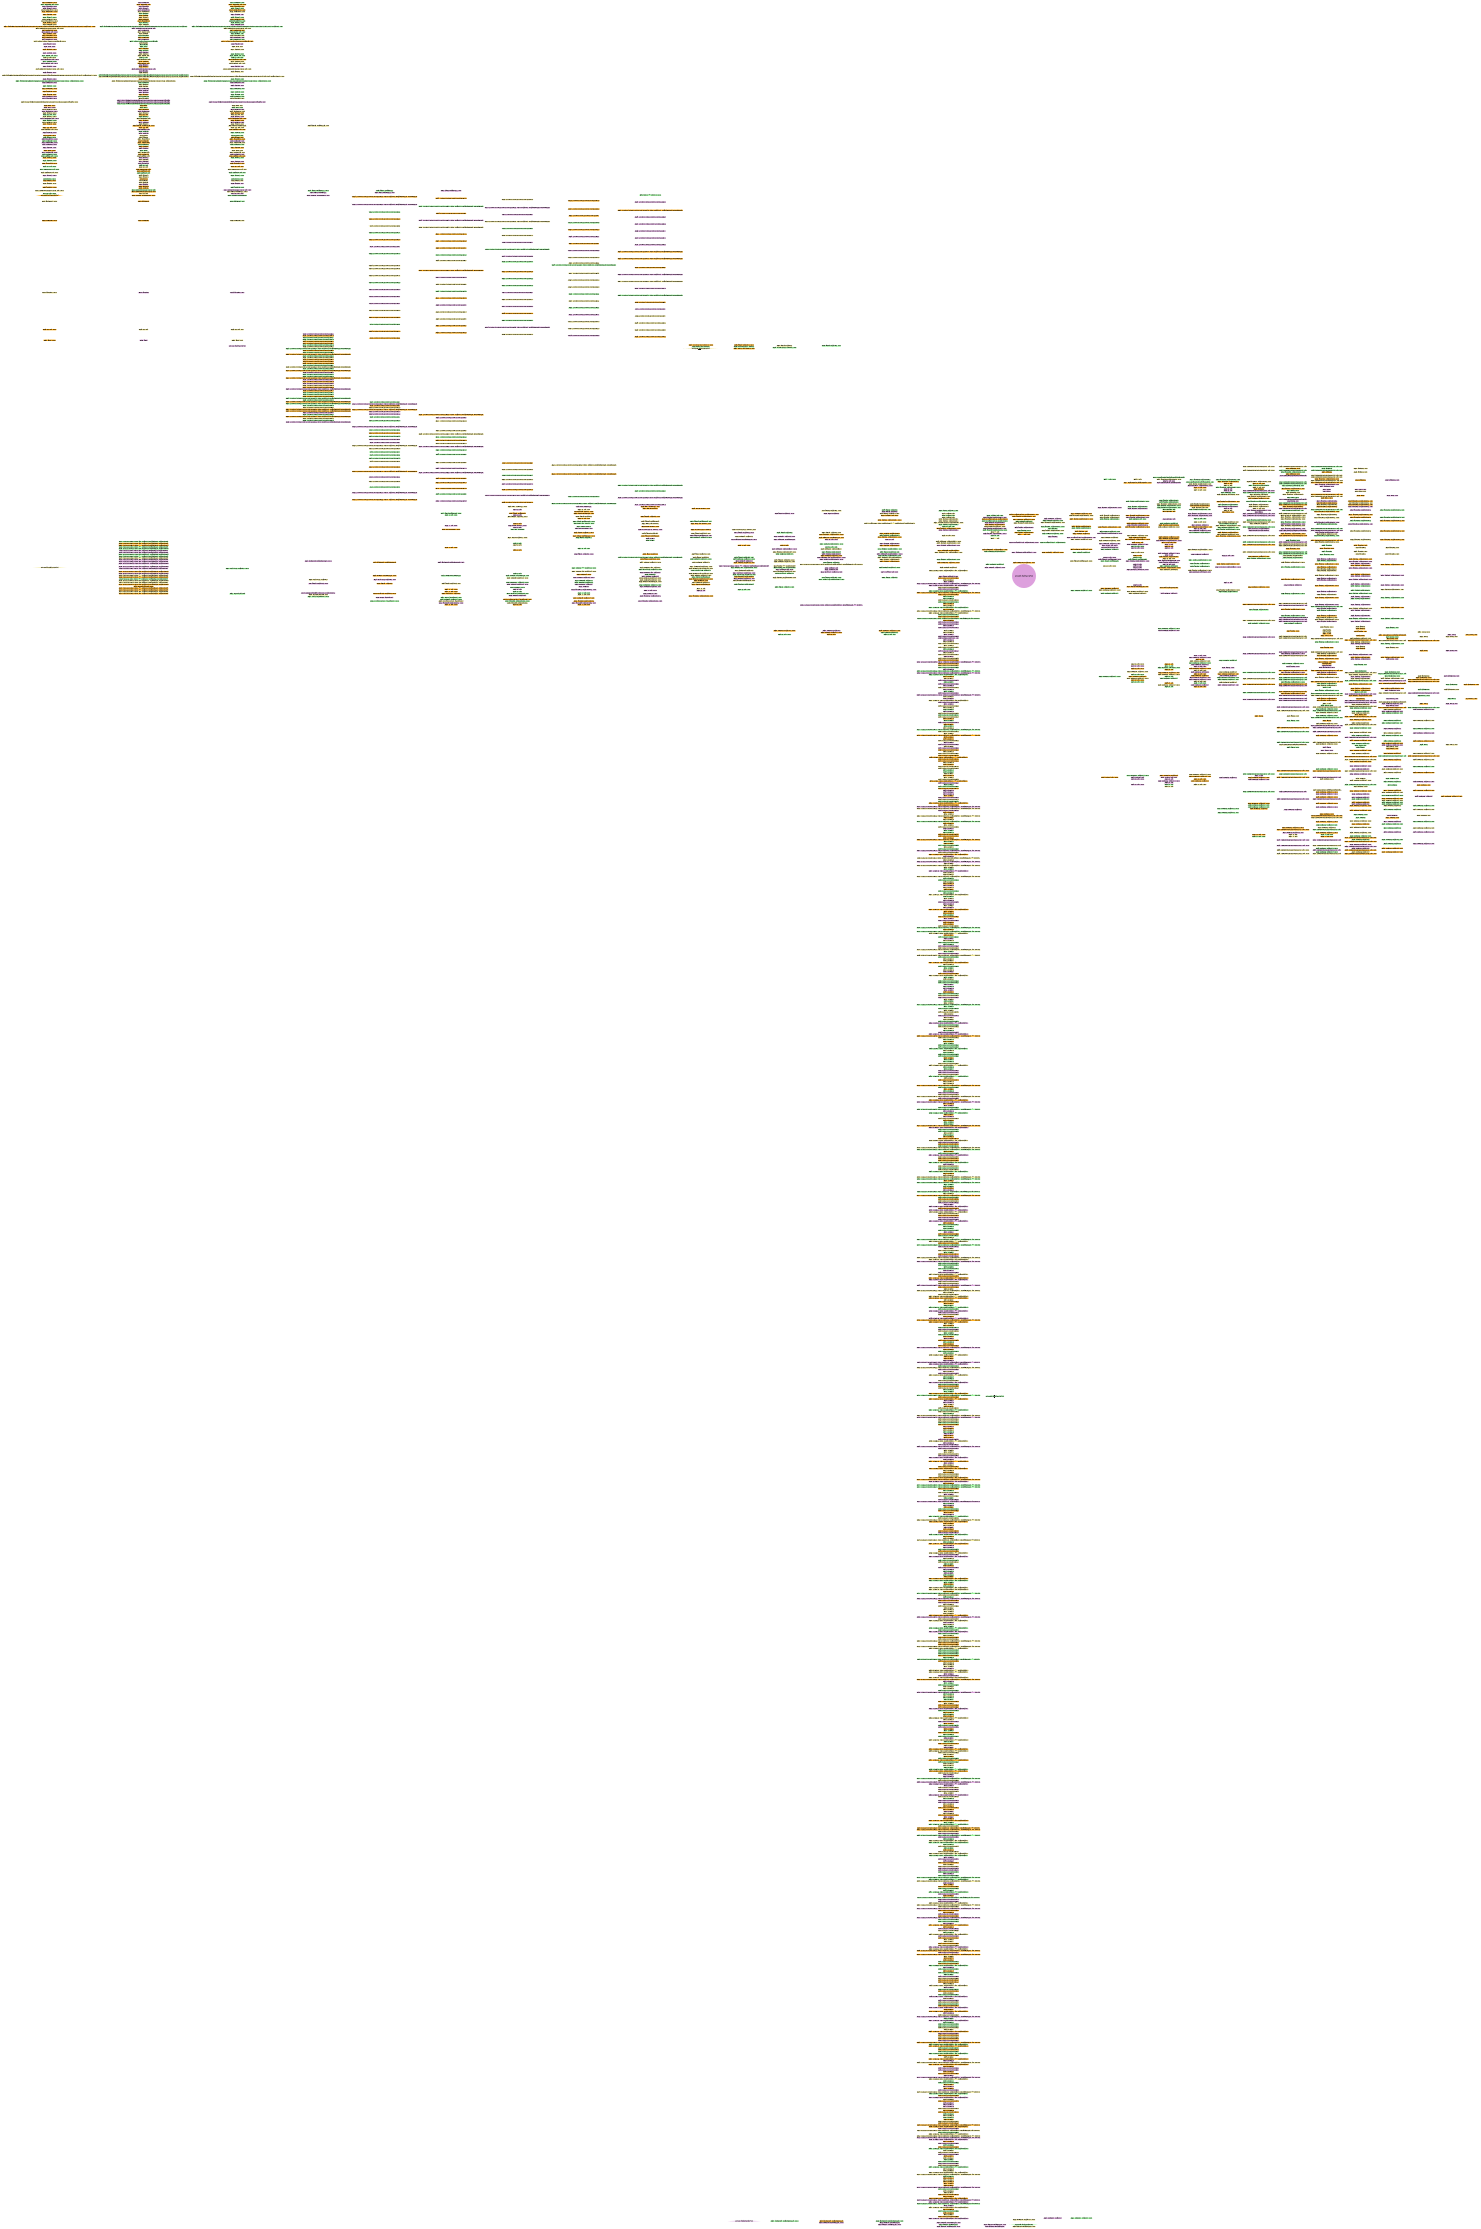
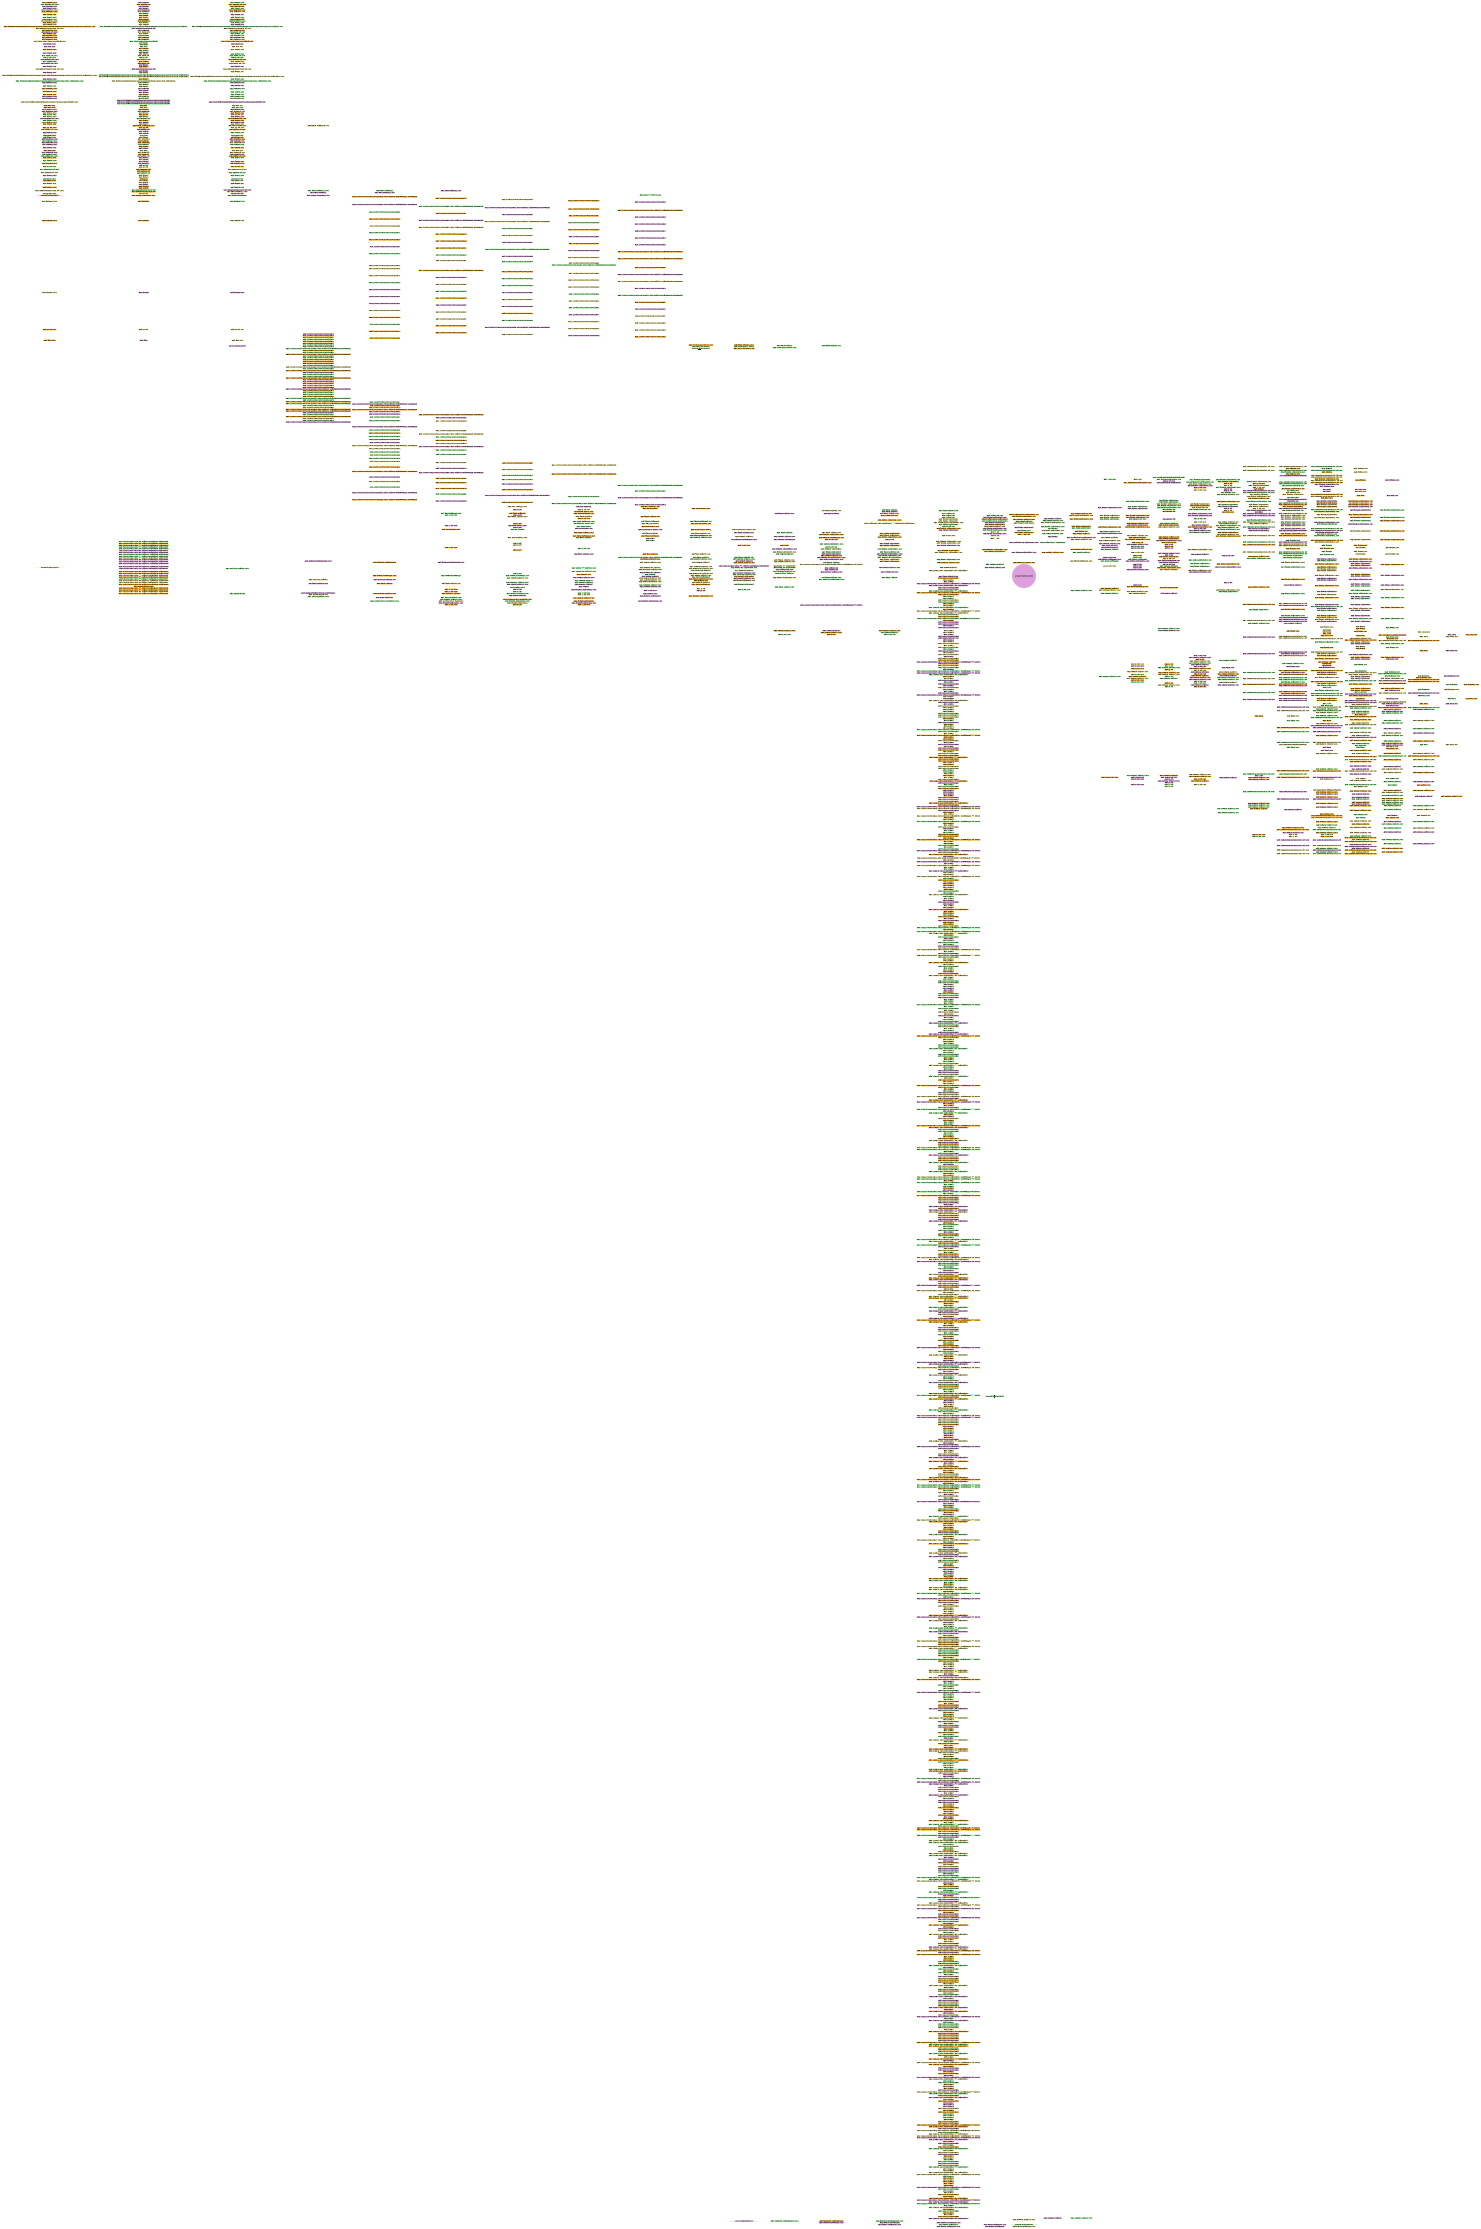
(948, 880) -> (948, 880)
